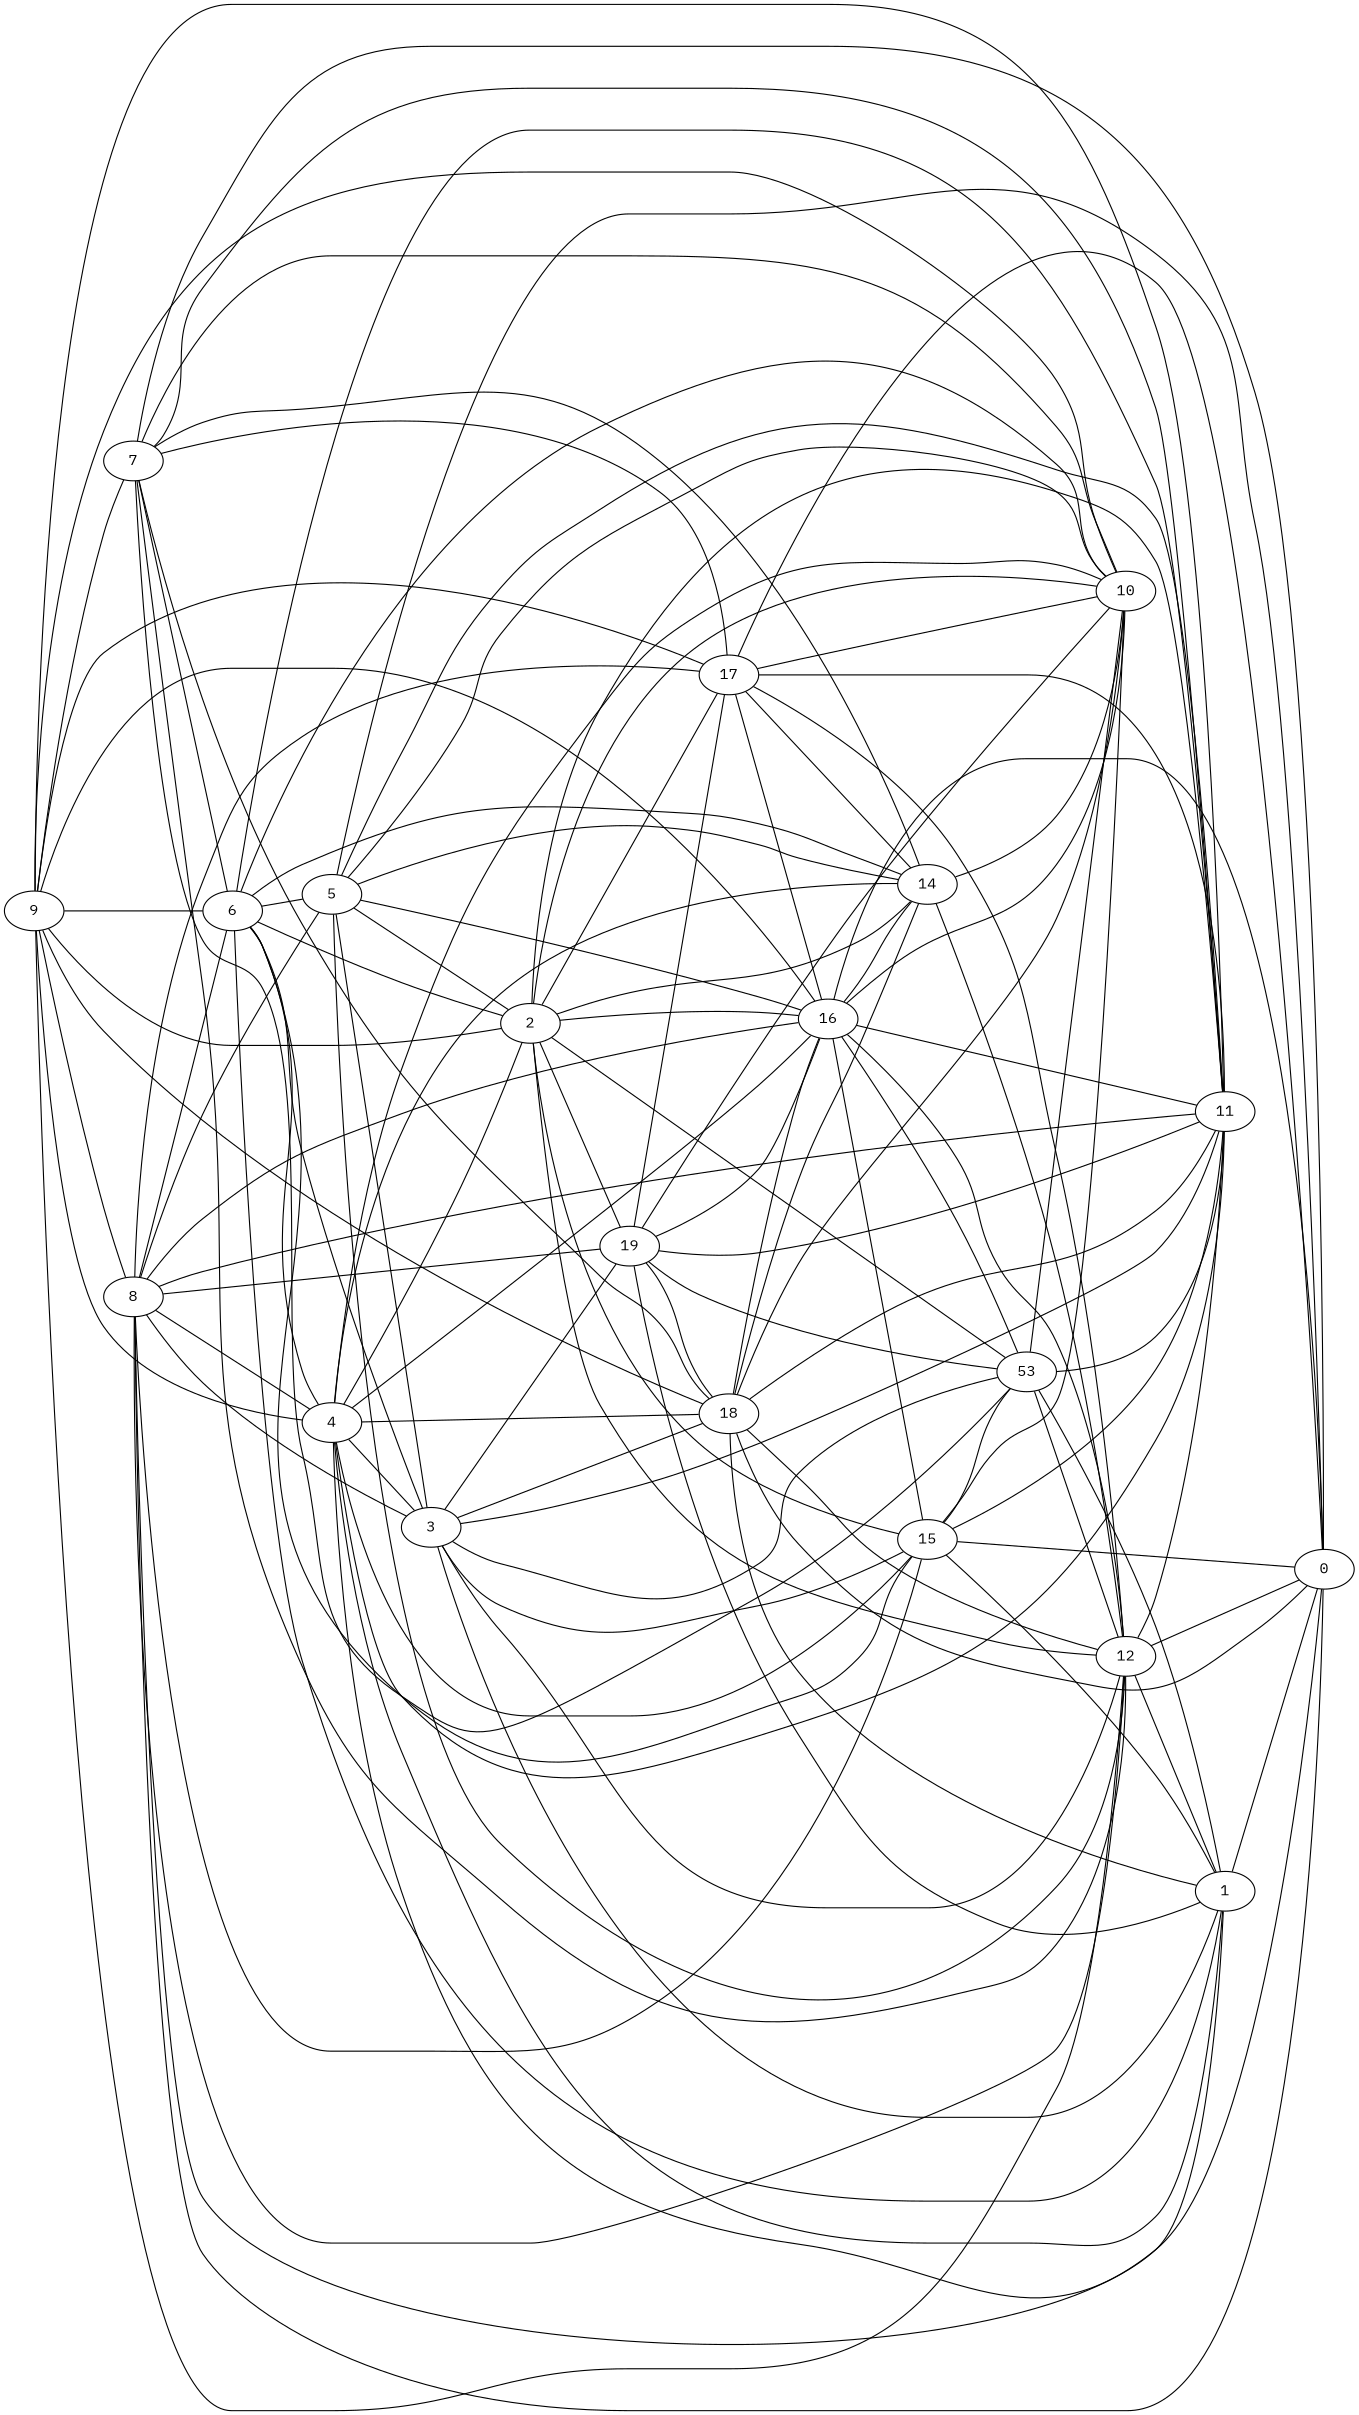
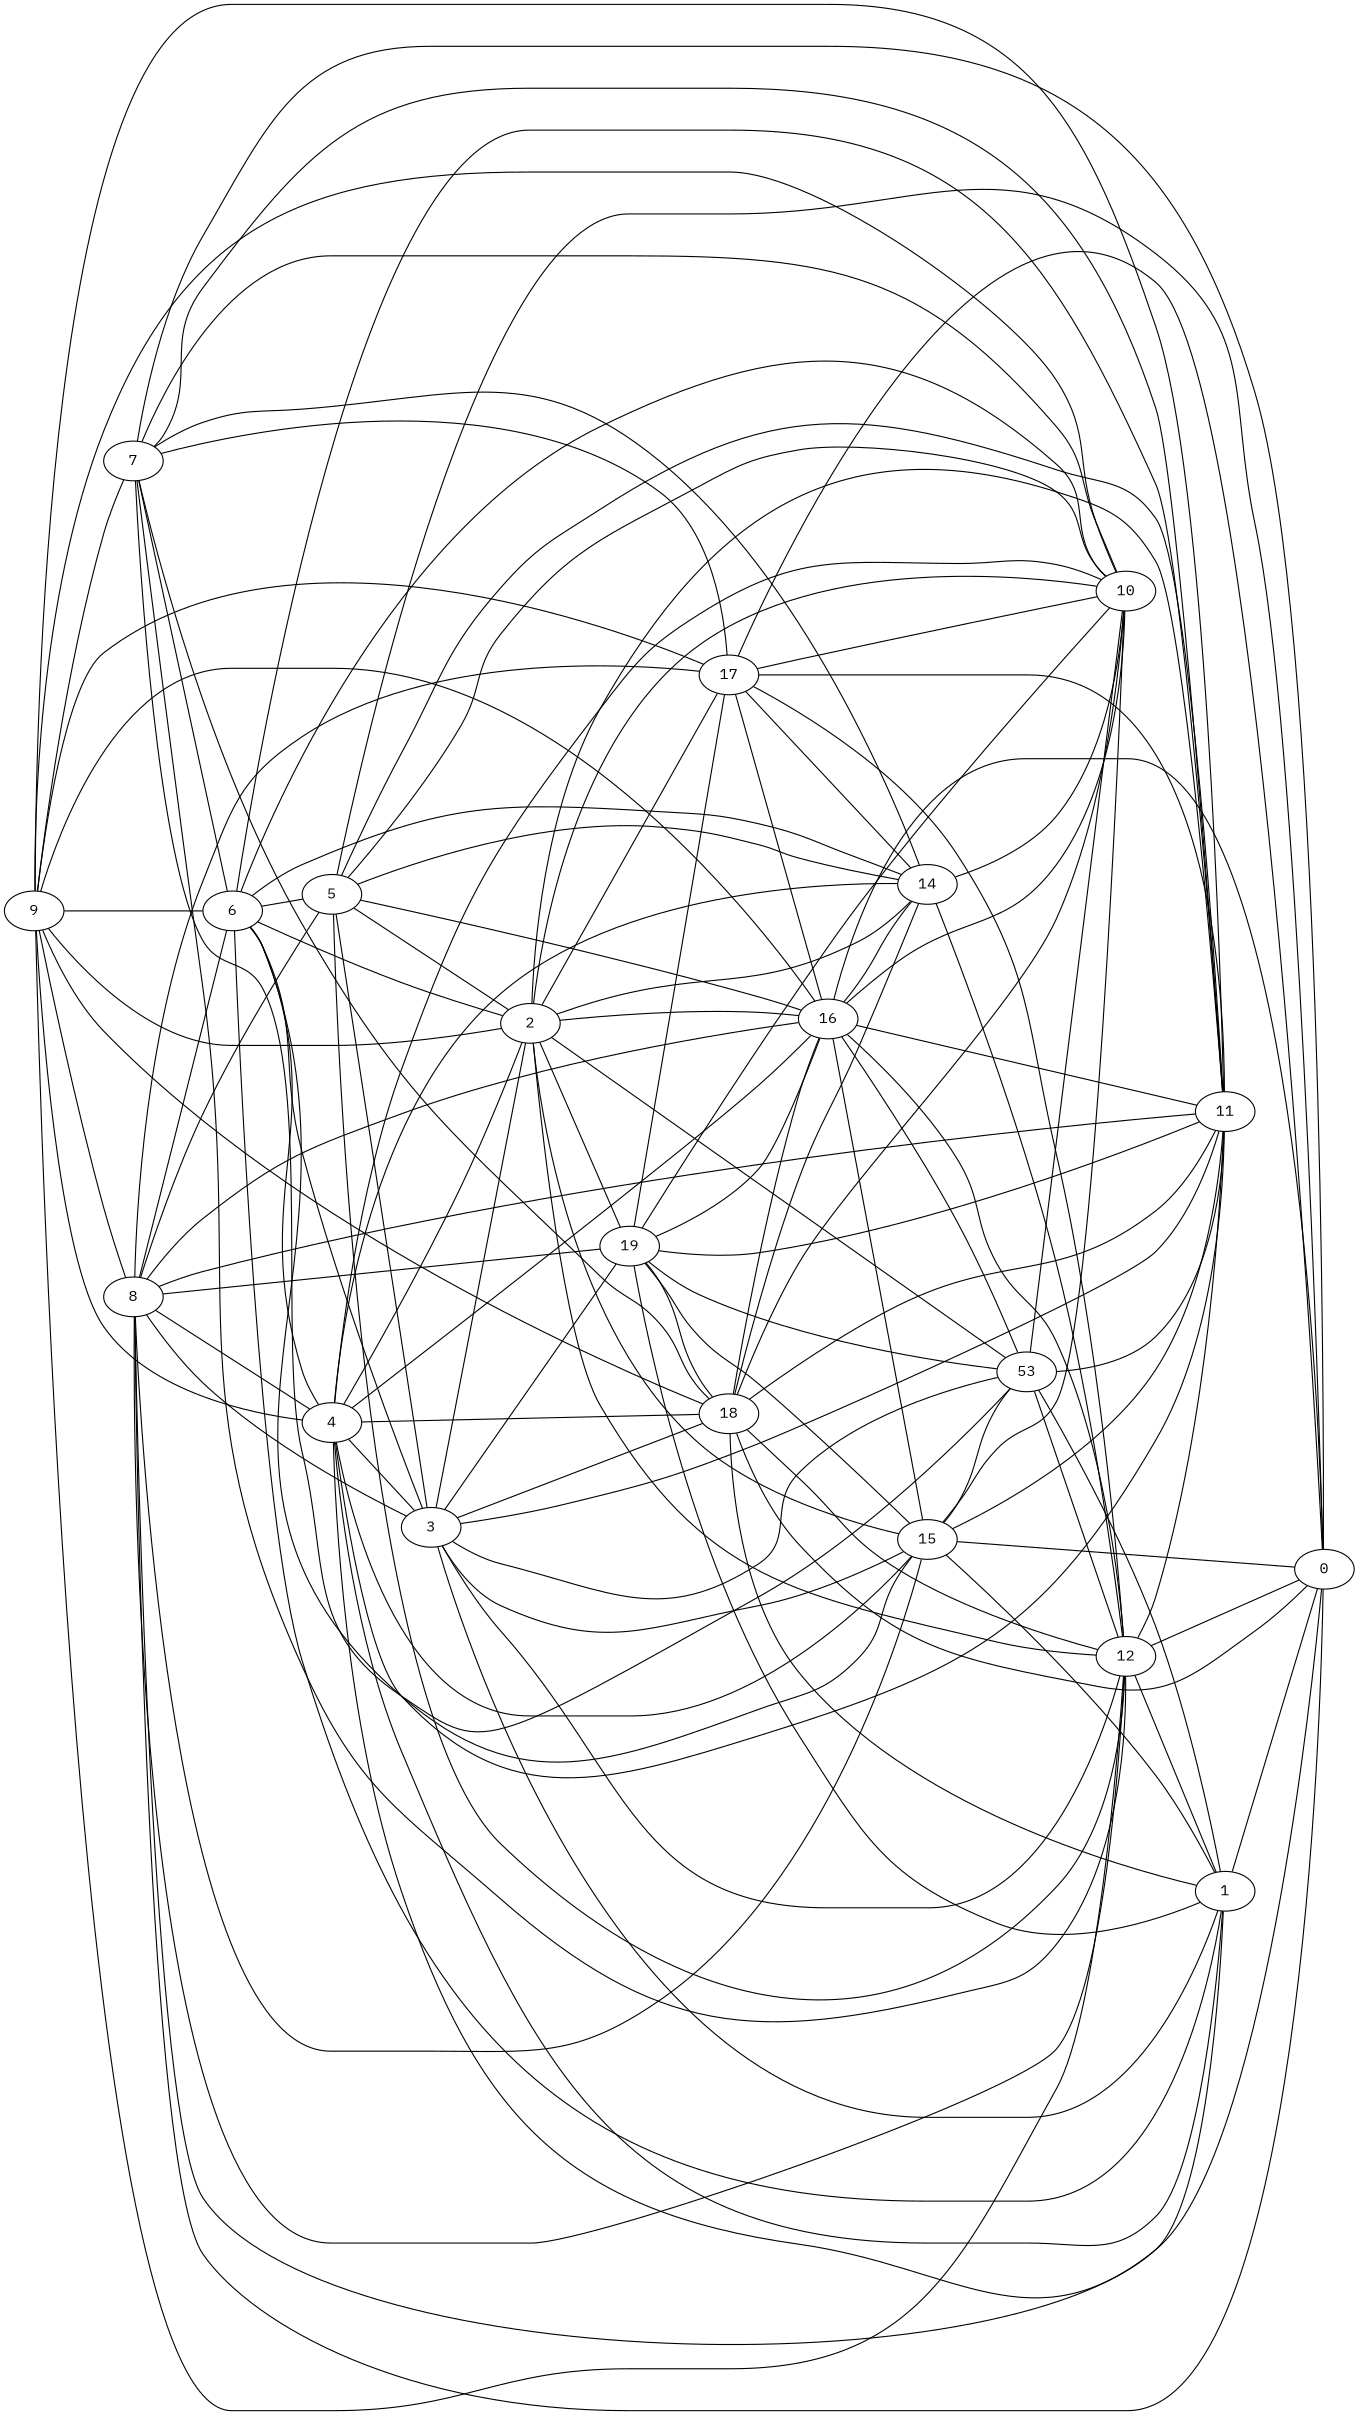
none -> (481, 1275)
none -> (773, 1396)
